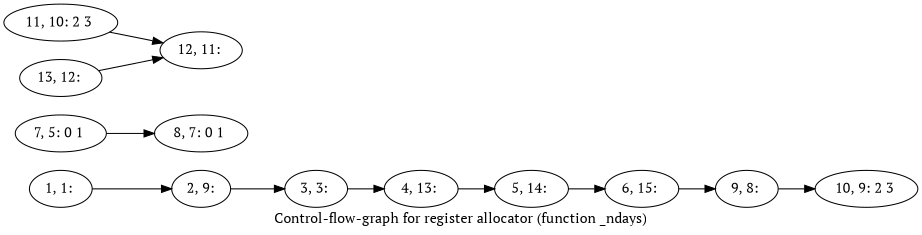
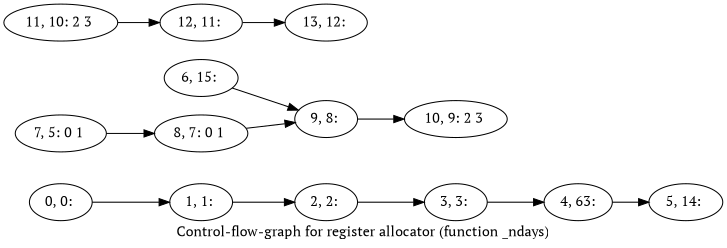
(126, 65) -> (259, 23)
none -> (266, 126)
(201, 189) -> (326, 202)
(421, 189) -> (578, 202)
(581, 189) -> none
none -> (61, 202)
